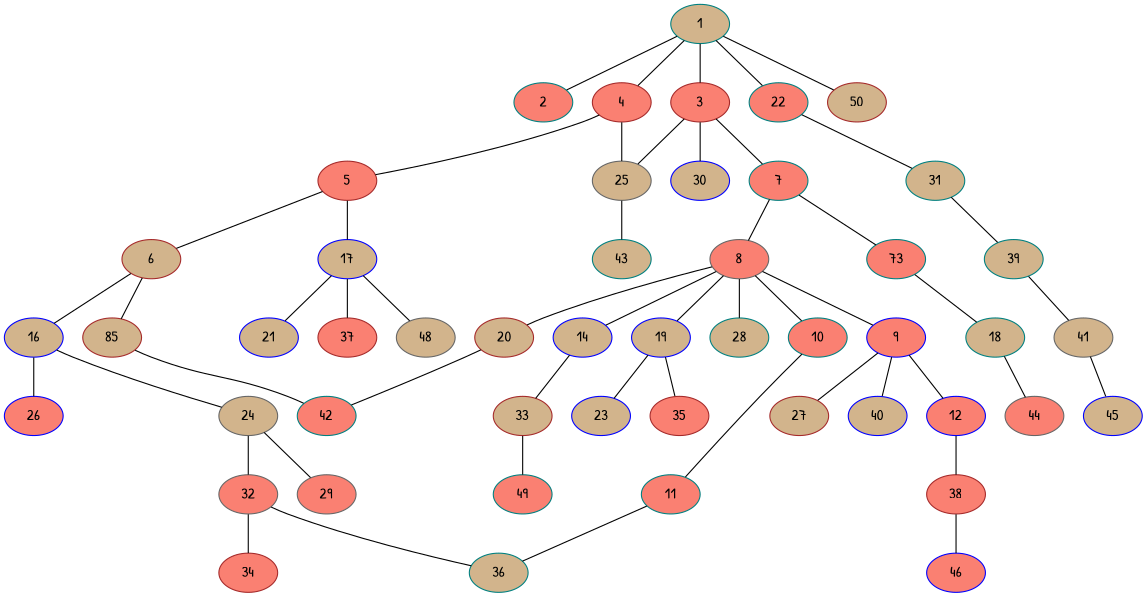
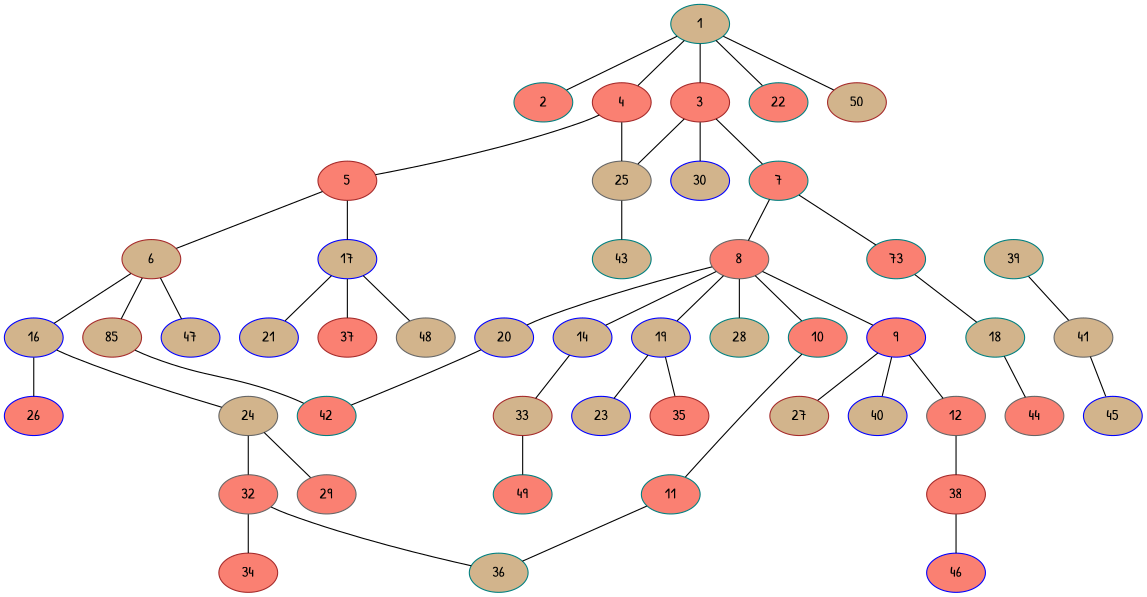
(935, 181) -> none
none -> (191, 338)
(504, 338) -> (504, 338)
(956, 416) -> (956, 416)
